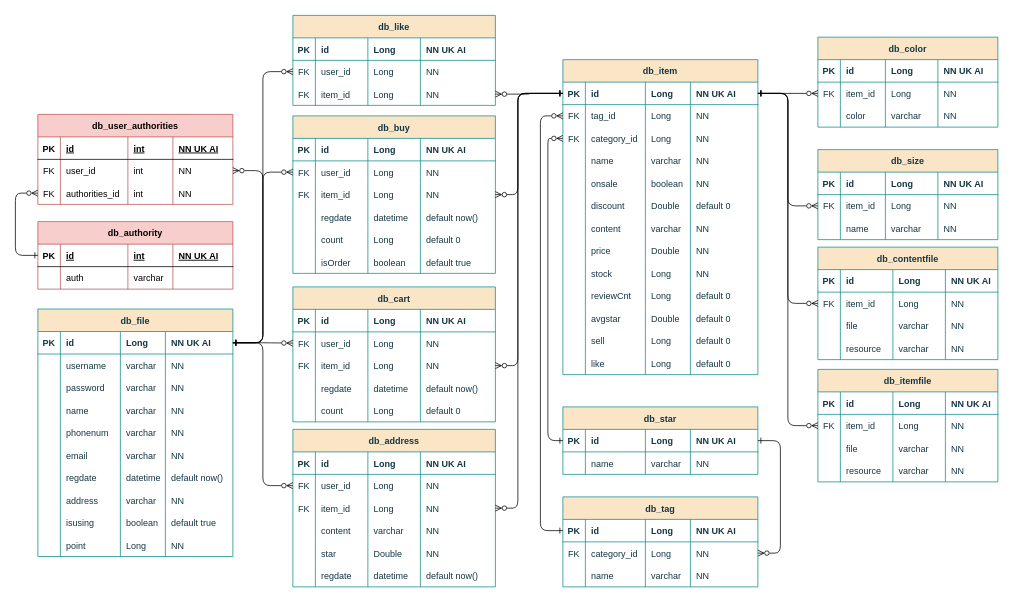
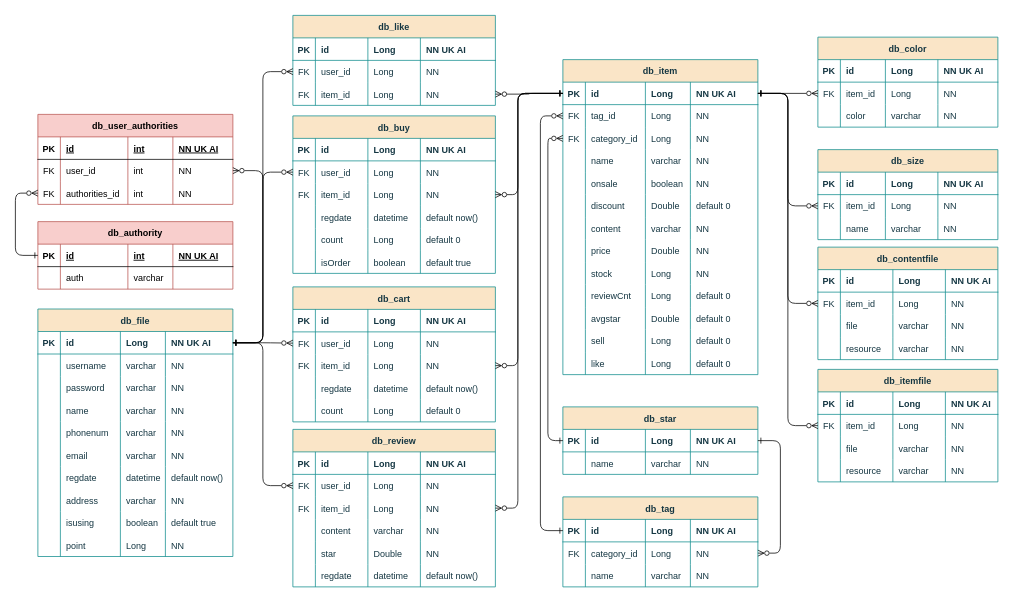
(394, 441) -> (394, 441)
